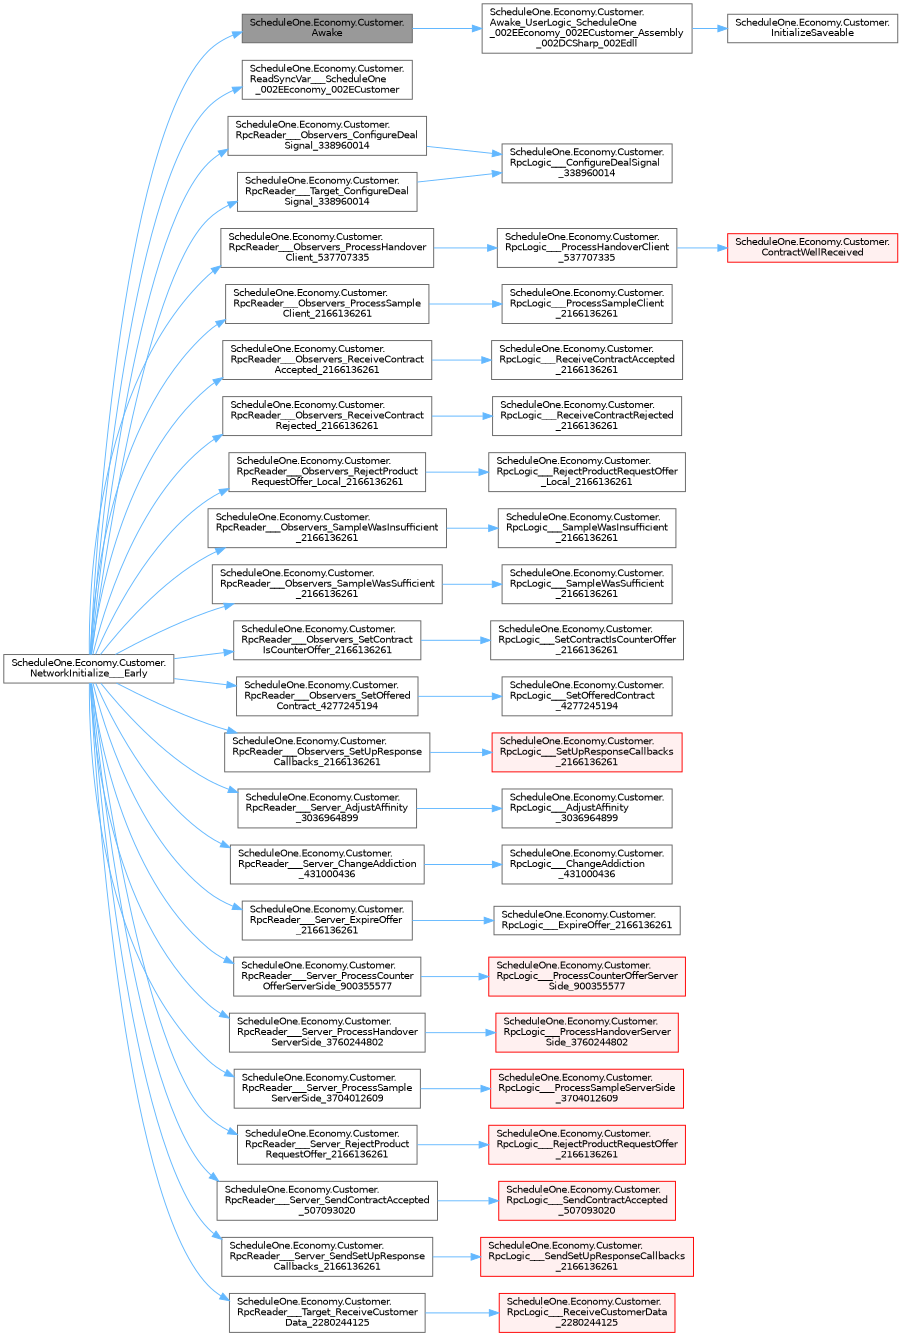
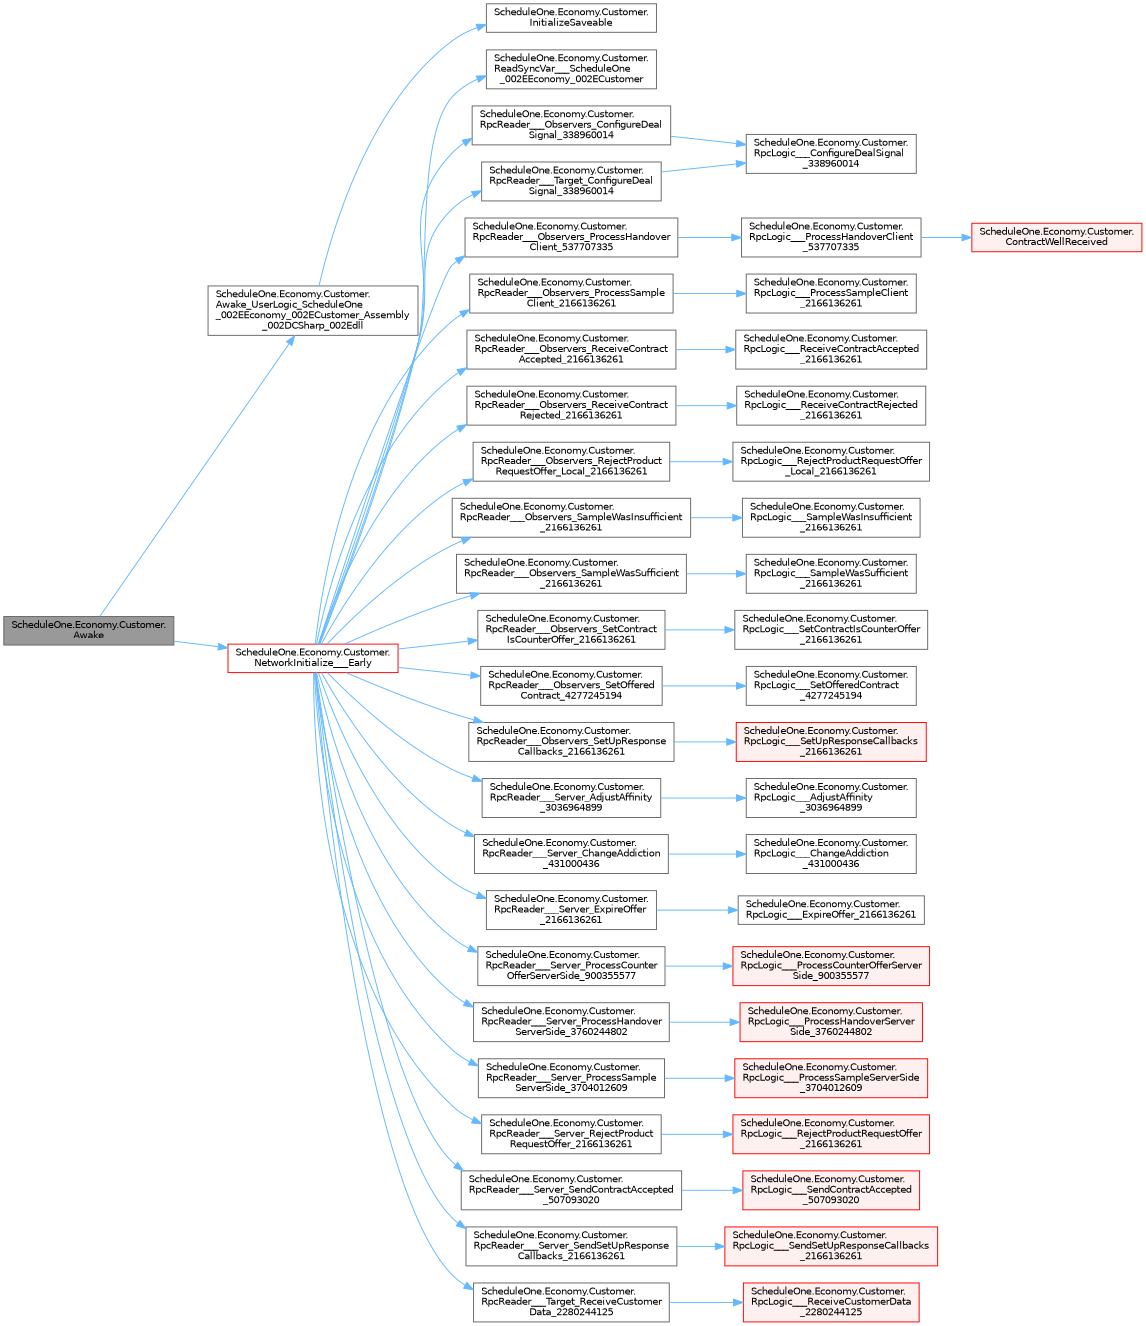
(121, 330) -> (196, 644)
(89, 669) -> (313, 658)
